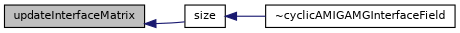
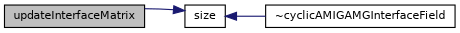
(170, 23) -> (159, 9)
